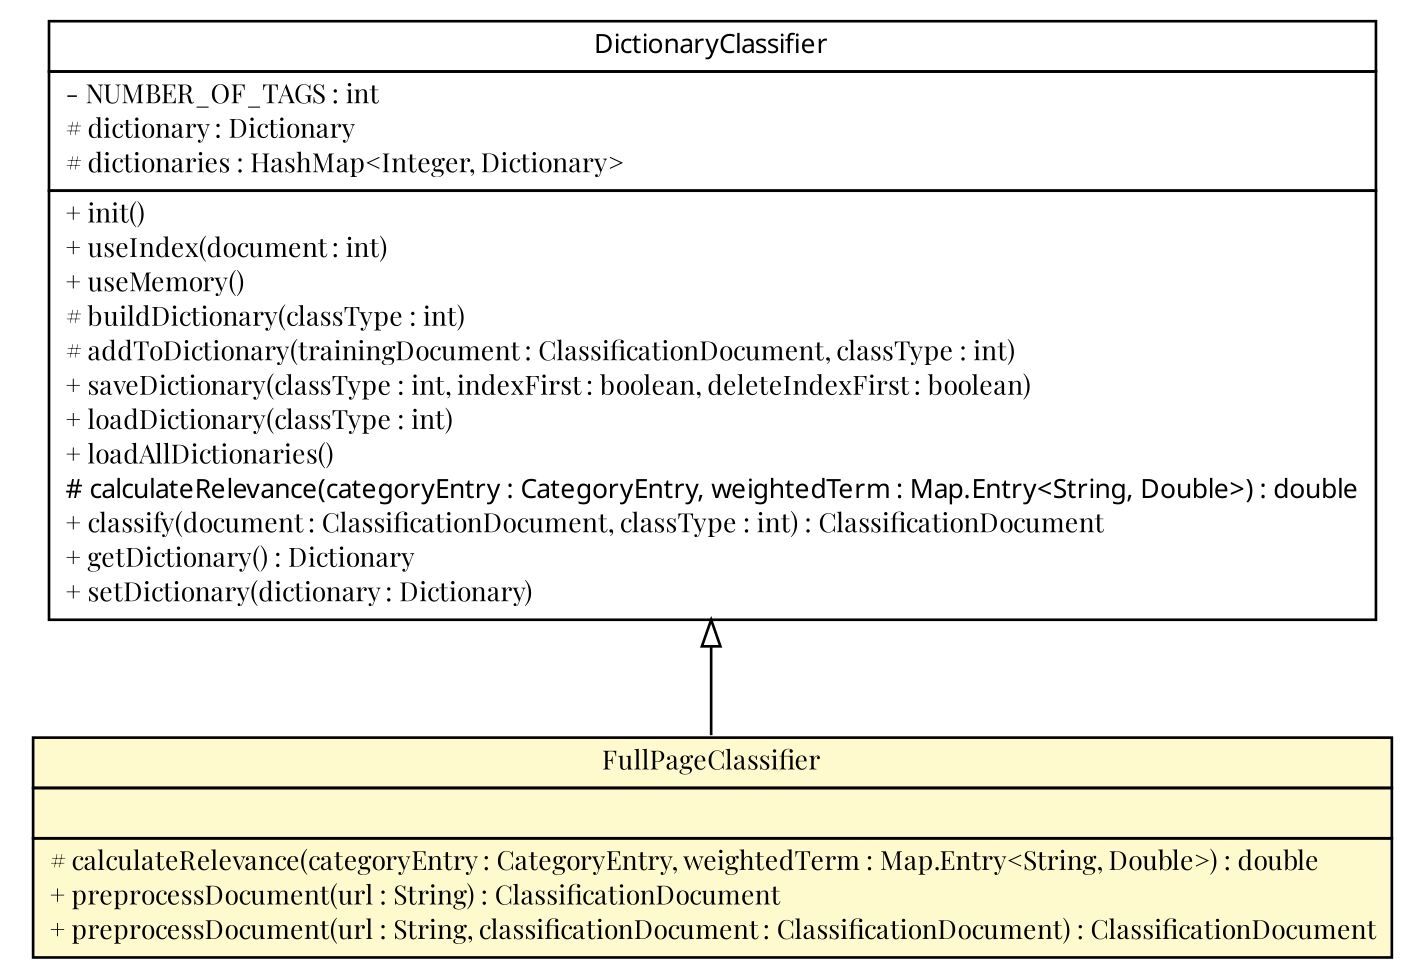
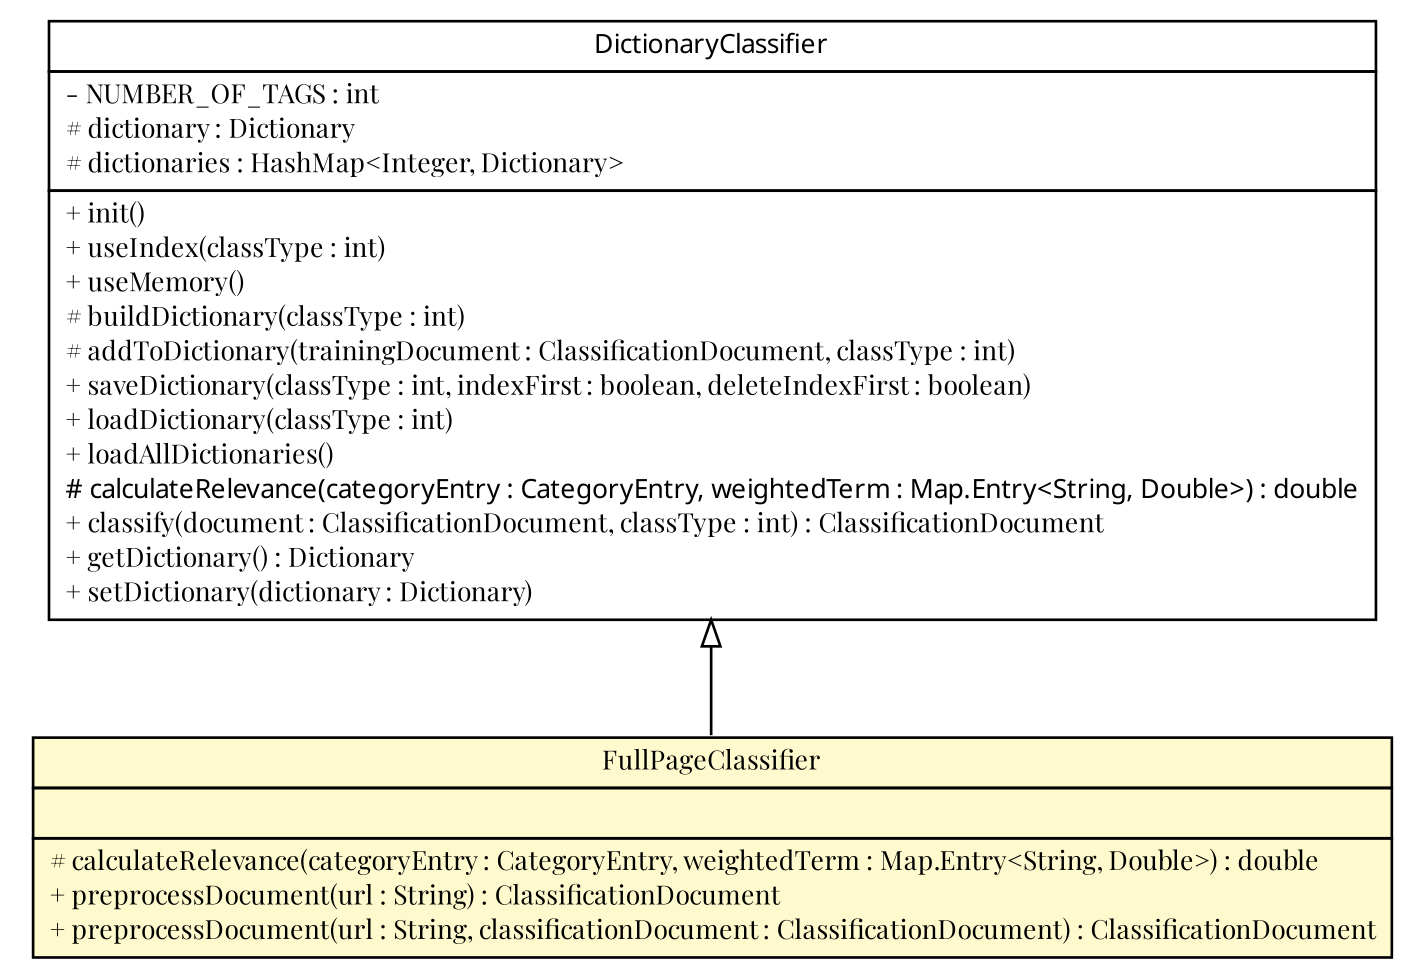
(228, 249) -> (226, 249)
